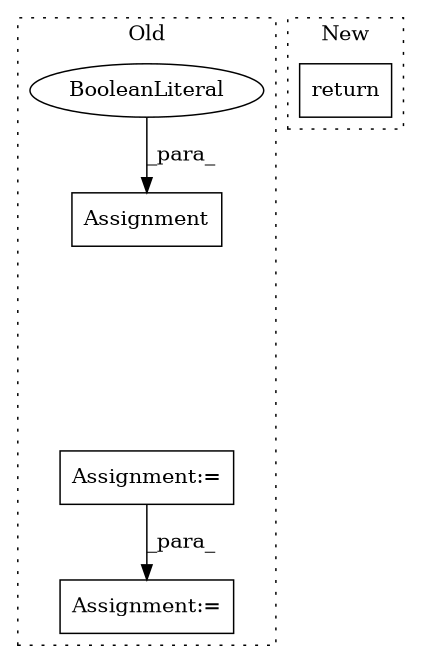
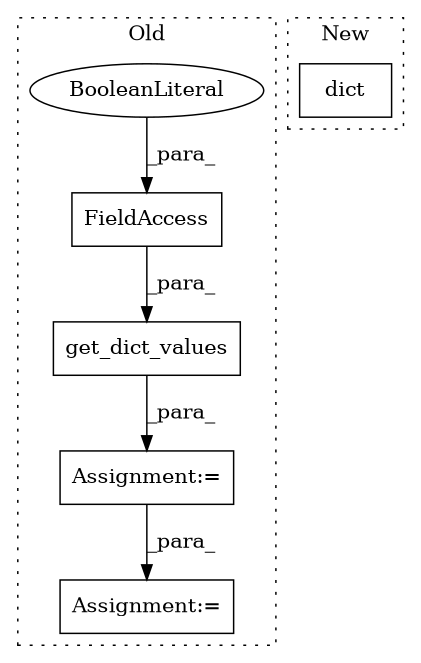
(346, 90) -> (346, 90)
(147, 220) -> (147, 220)
none -> (147, 349)
